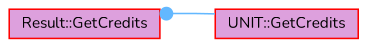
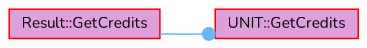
(194, 13) -> (181, 34)
